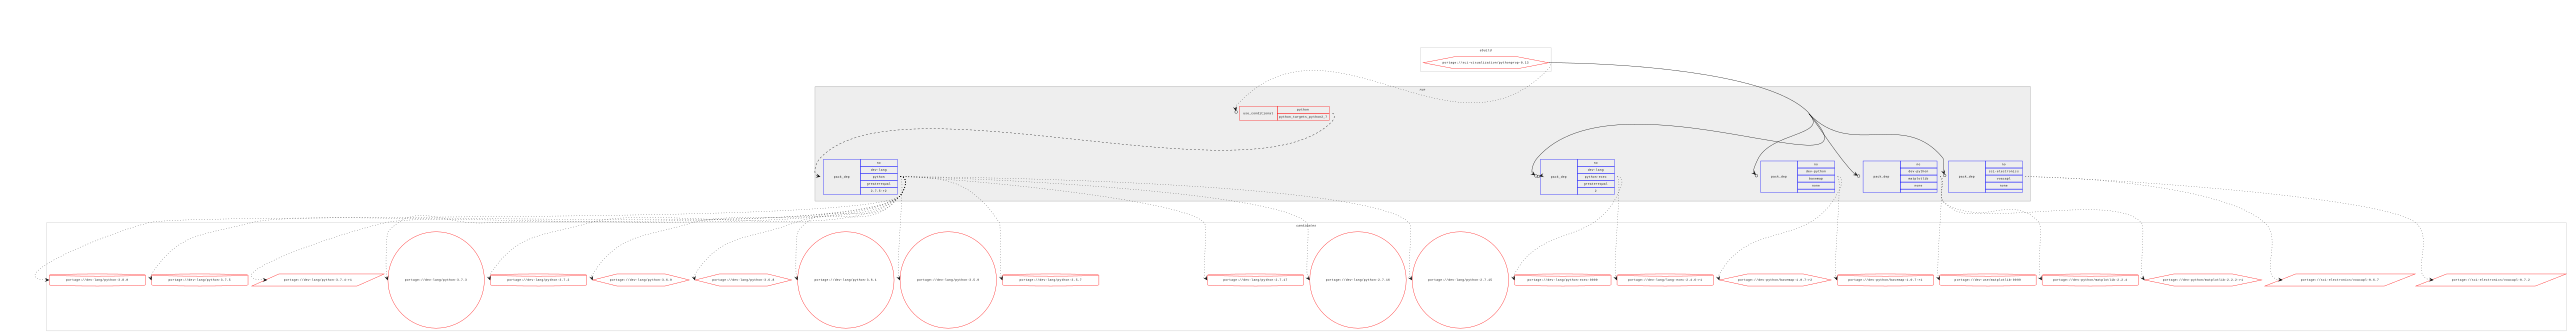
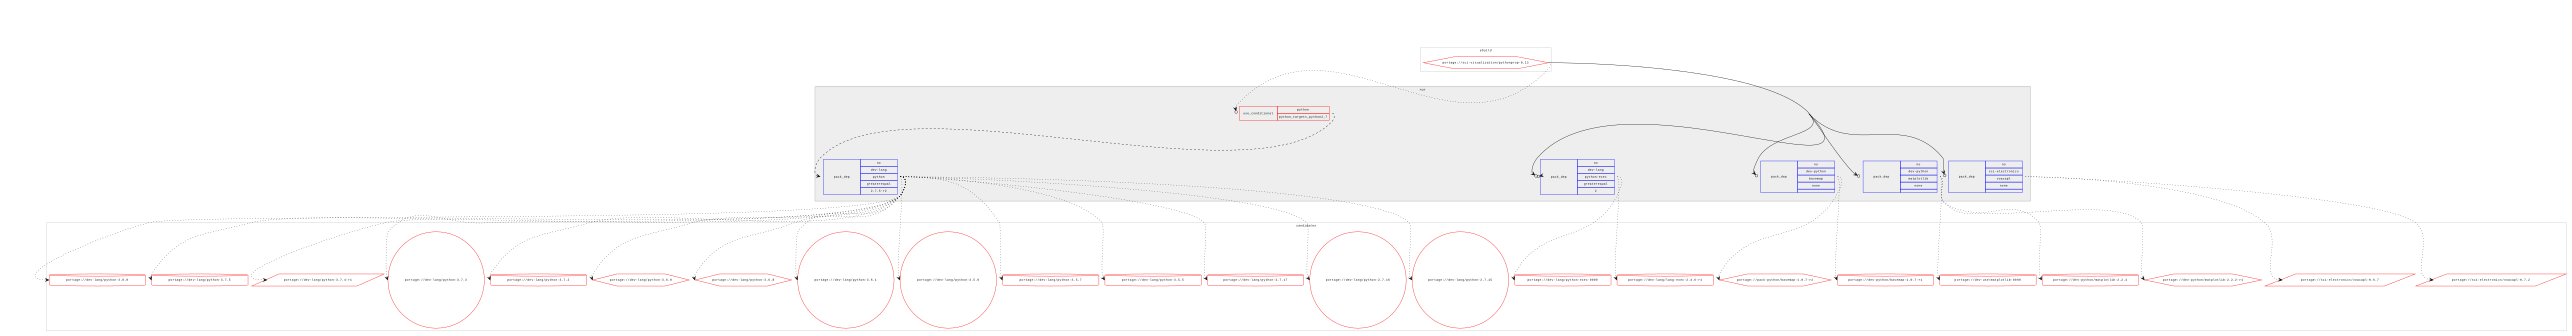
none -> (1153, 280)
(1775, 280) -> (1775, 280)
